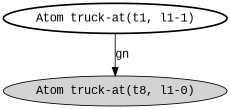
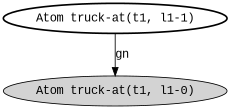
(115, 91) -> (115, 91)
